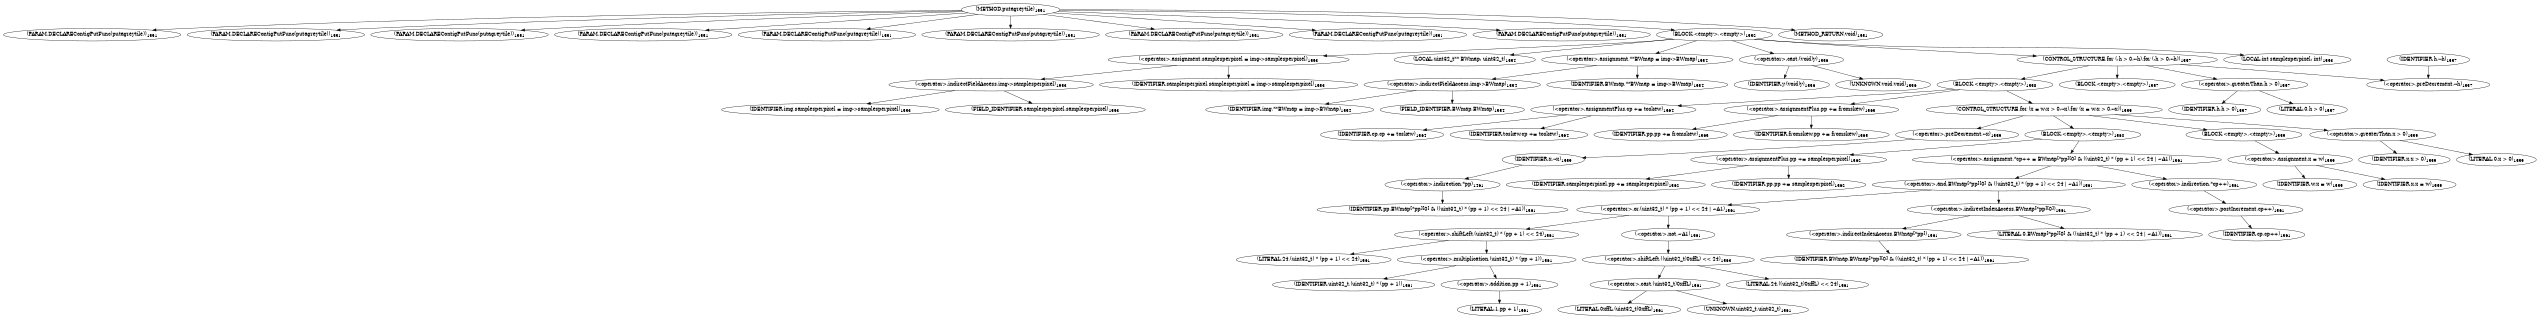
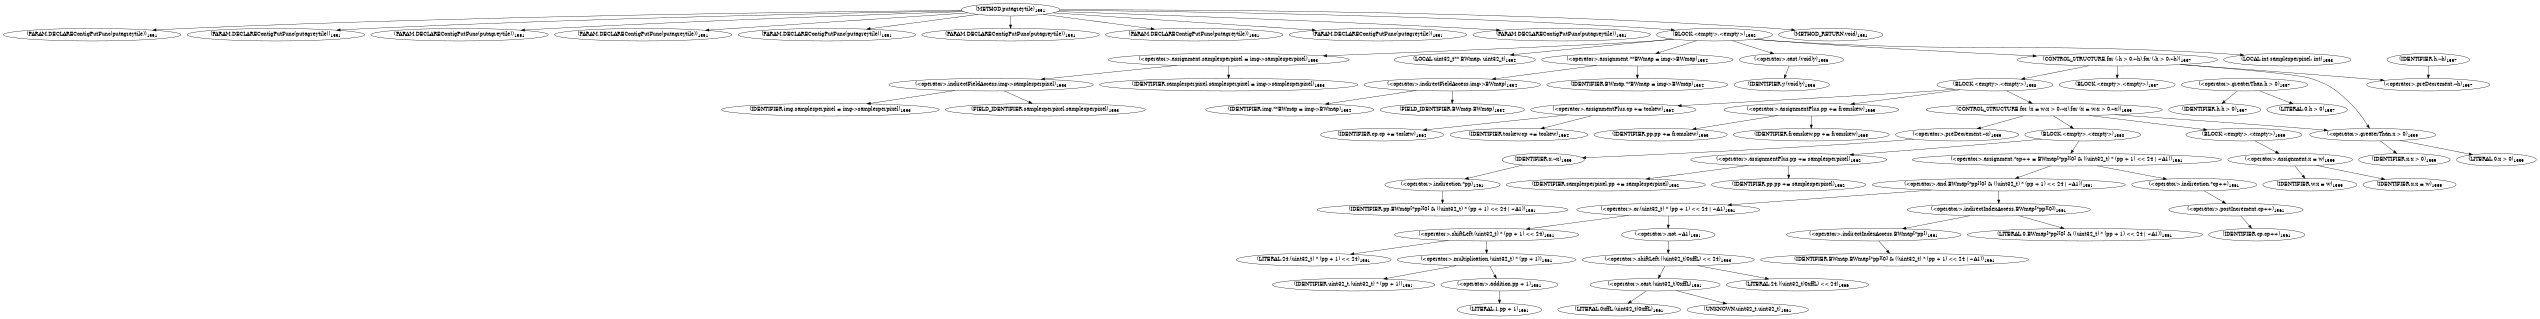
(2180, 72) -> (2293, 75)
(1883, 85) -> none
(1844, 284) -> (1844, 284)
